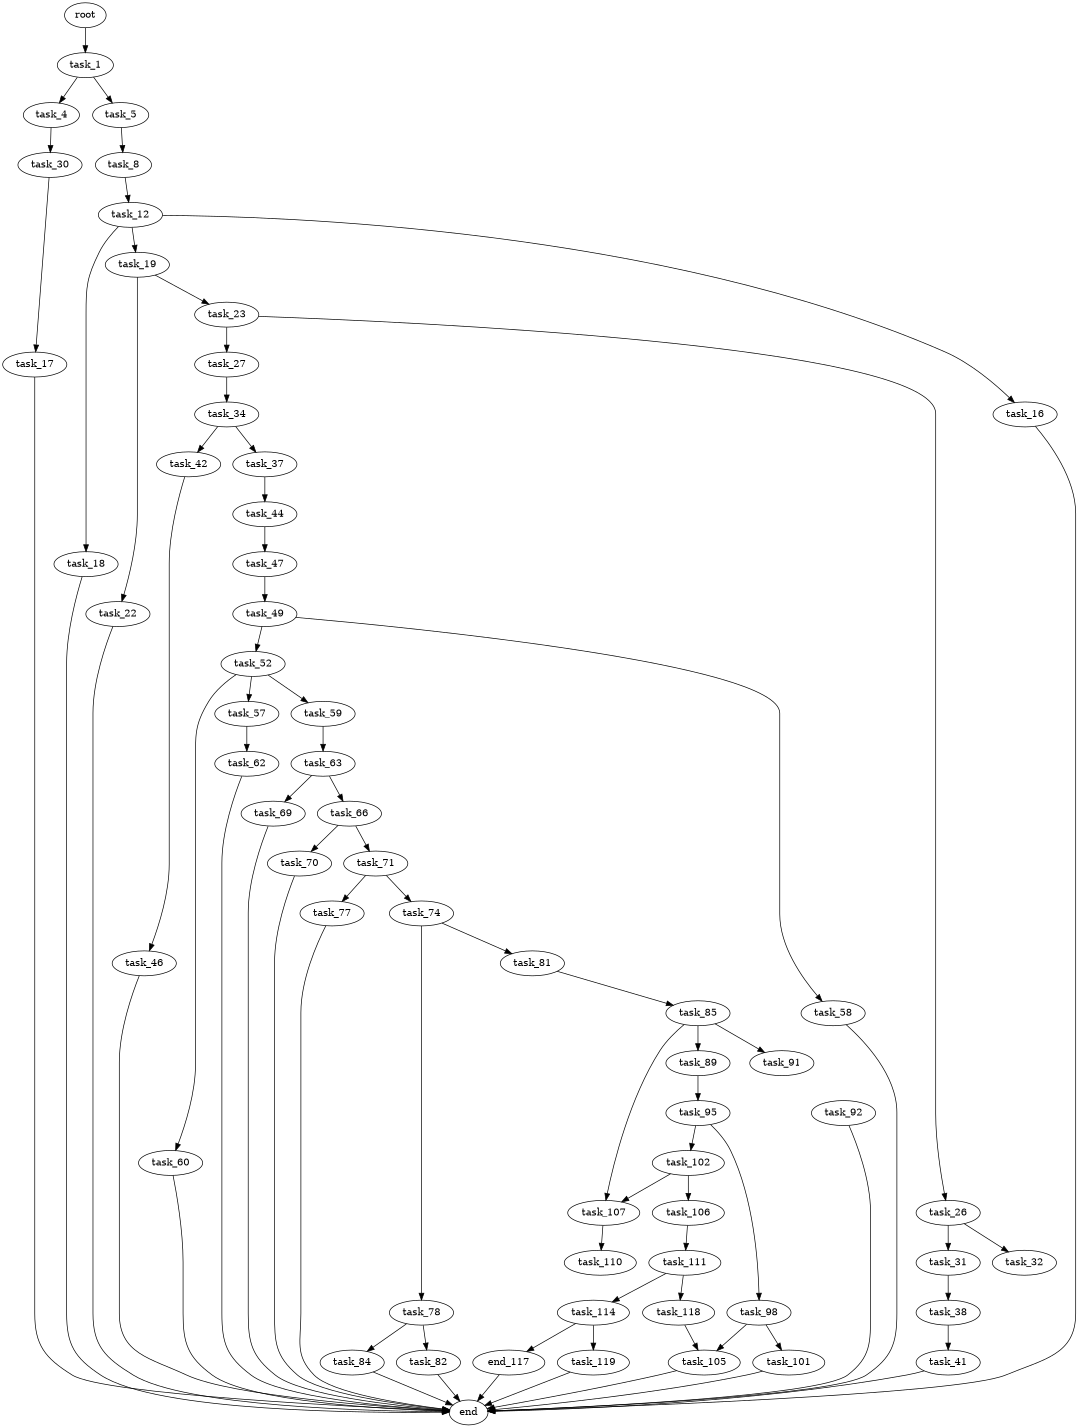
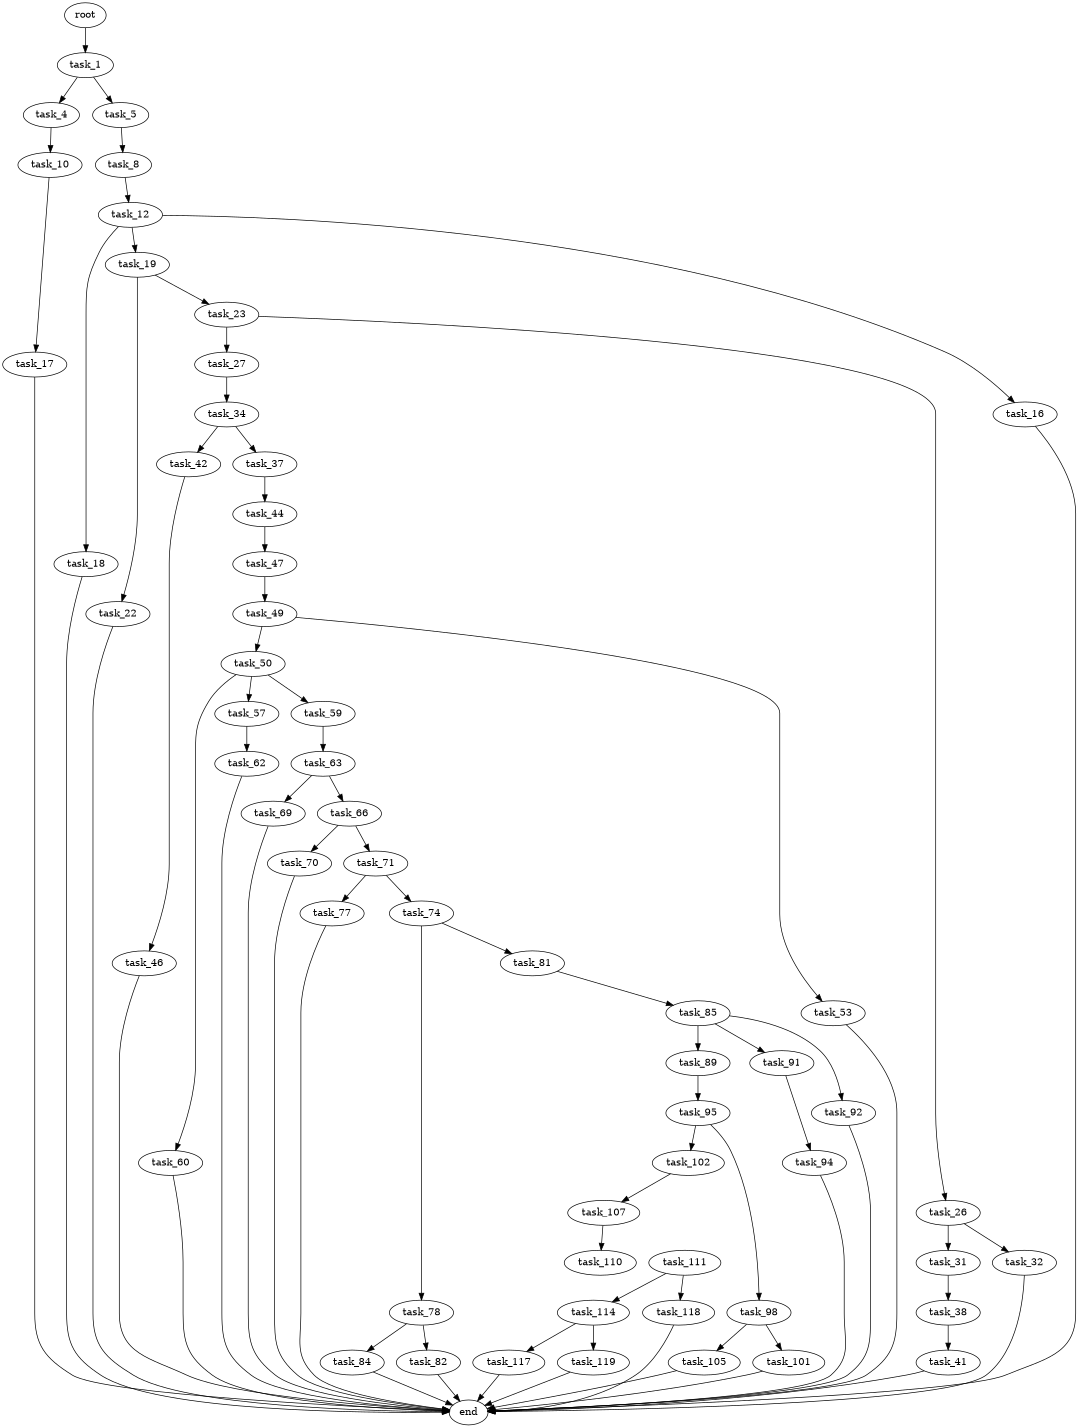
(50, 165) -> (50, 165)
(253, 664) -> (253, 664)
(833, 1013) -> (833, 1013)
(634, 1103) -> (800, 1036)
none -> (814, 1163)
(688, 1213) -> none
(690, 1335) -> (598, 1393)
(509, 1363) -> (509, 1363)
none -> (797, 1402)
